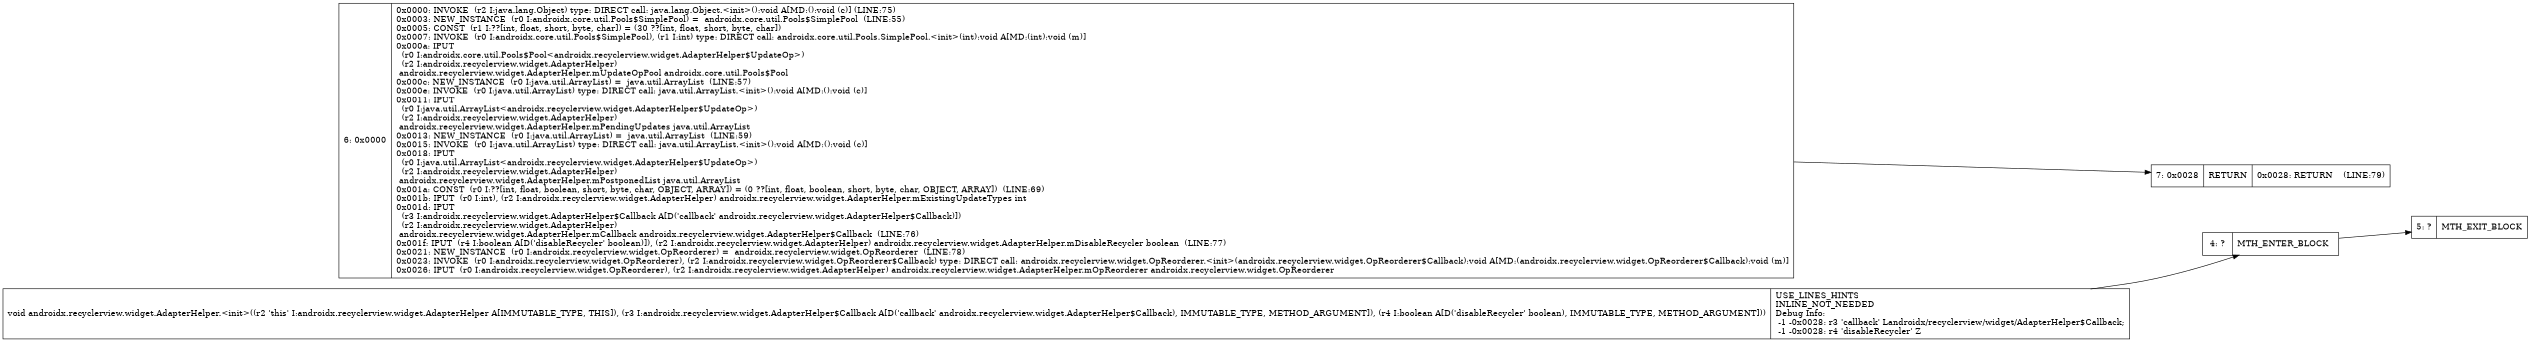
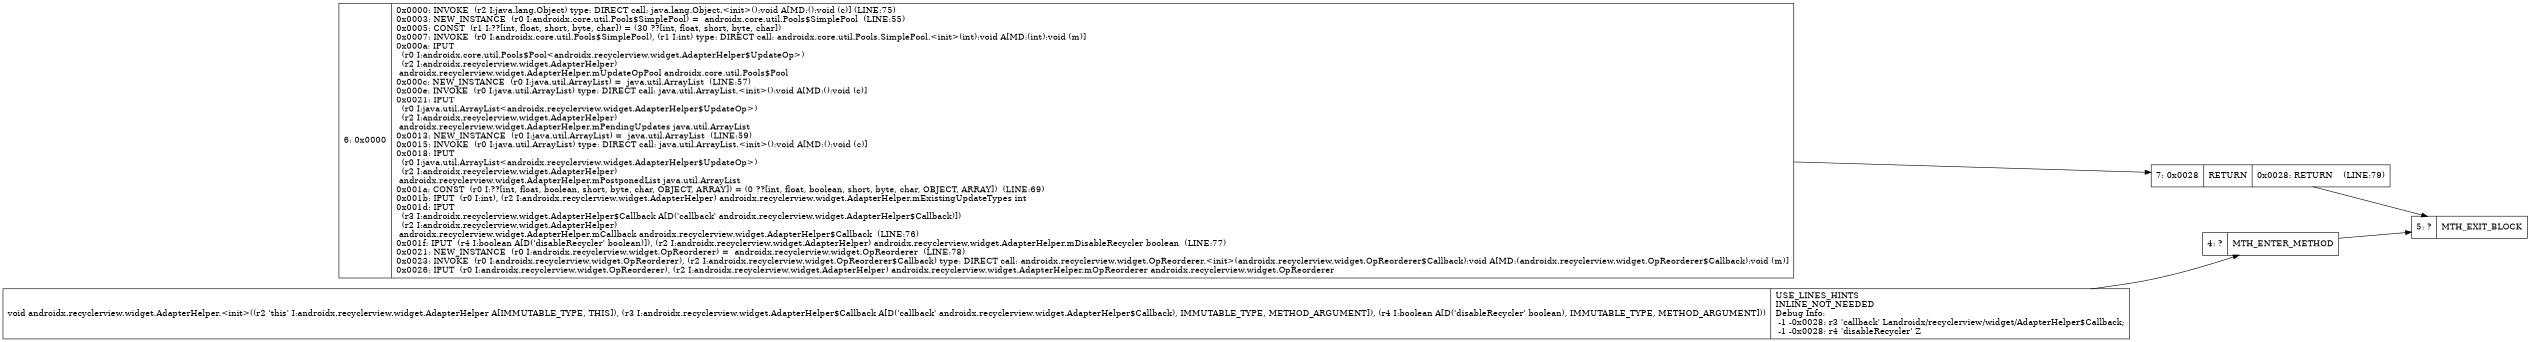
(428, 100) -> (428, 100)
none -> (2367, 201)
(2283, 244) -> (2283, 244)
